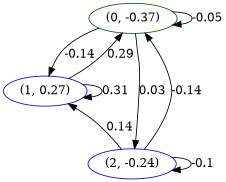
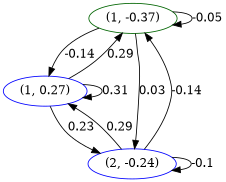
(133, 18) -> (133, 18)
(120, 128) -> (120, 128)
none -> (67, 133)
